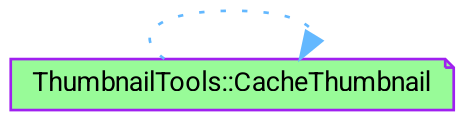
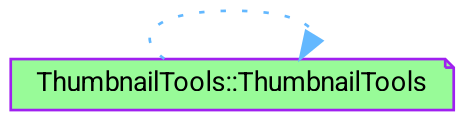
(232, 85) -> (232, 85)
